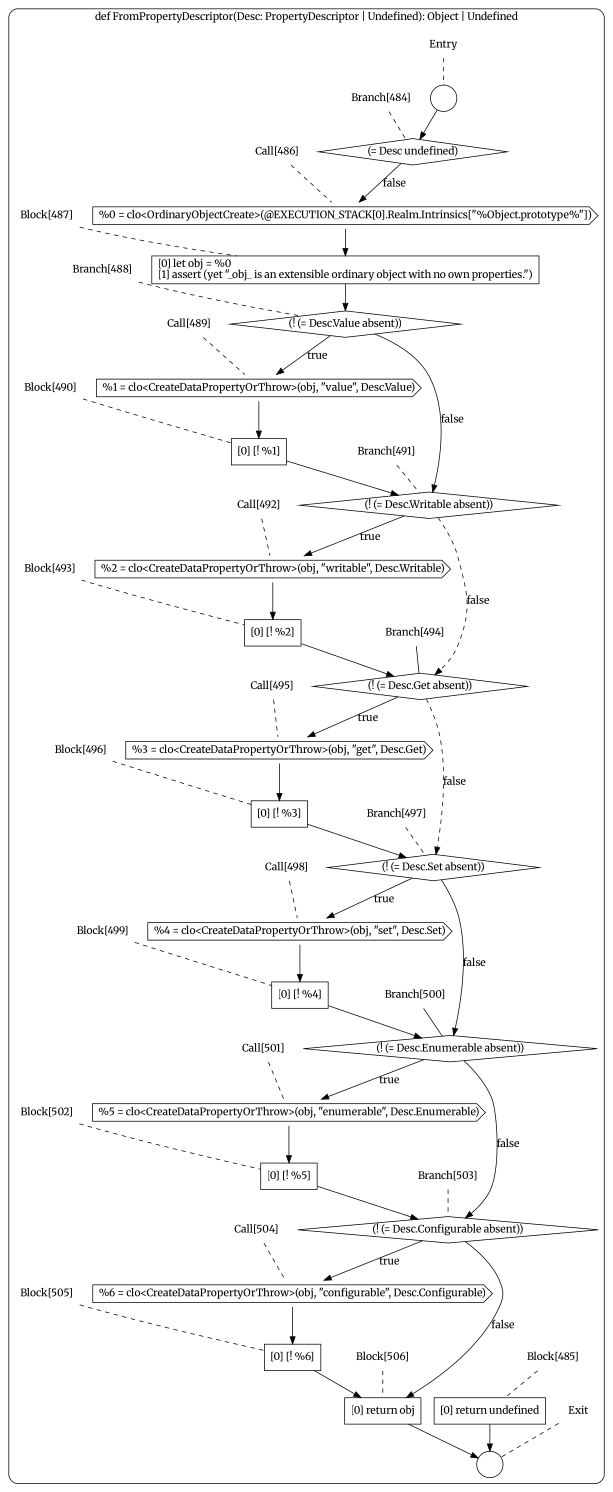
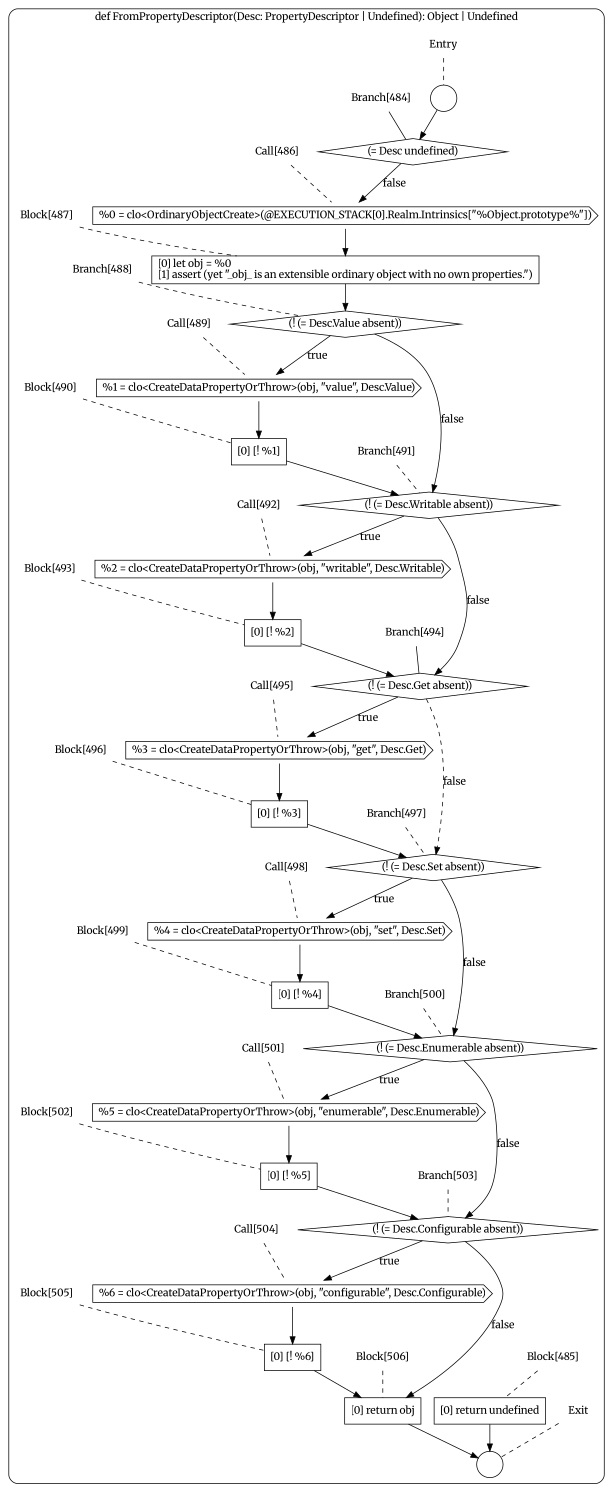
(397, 125) -> (397, 125)
(466, 594) -> (466, 594)
(433, 1022) -> (433, 1022)
